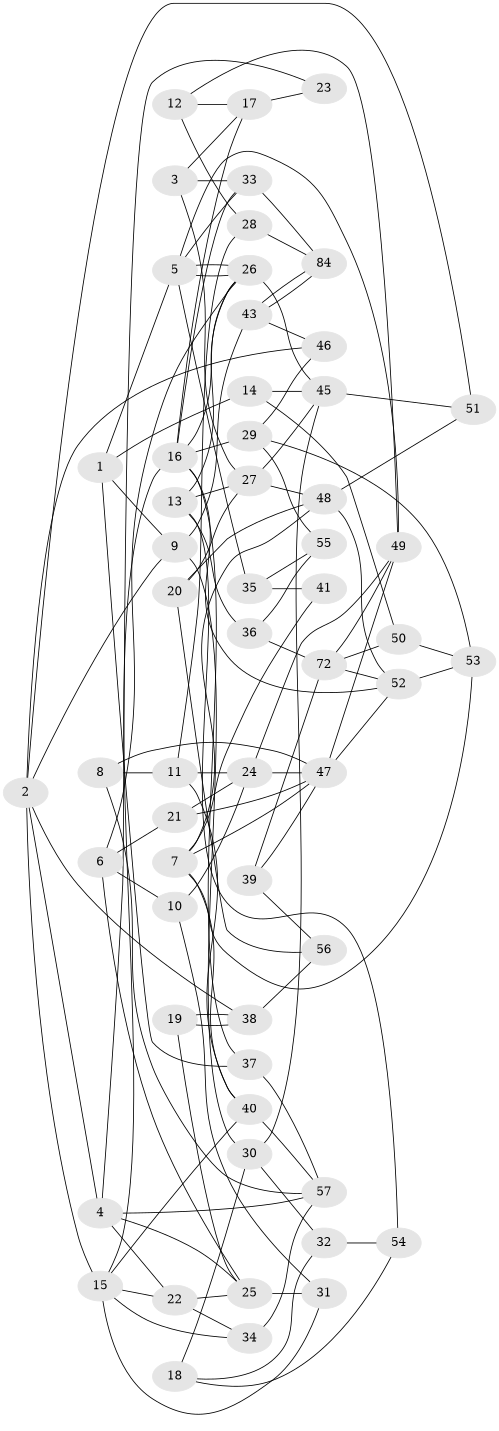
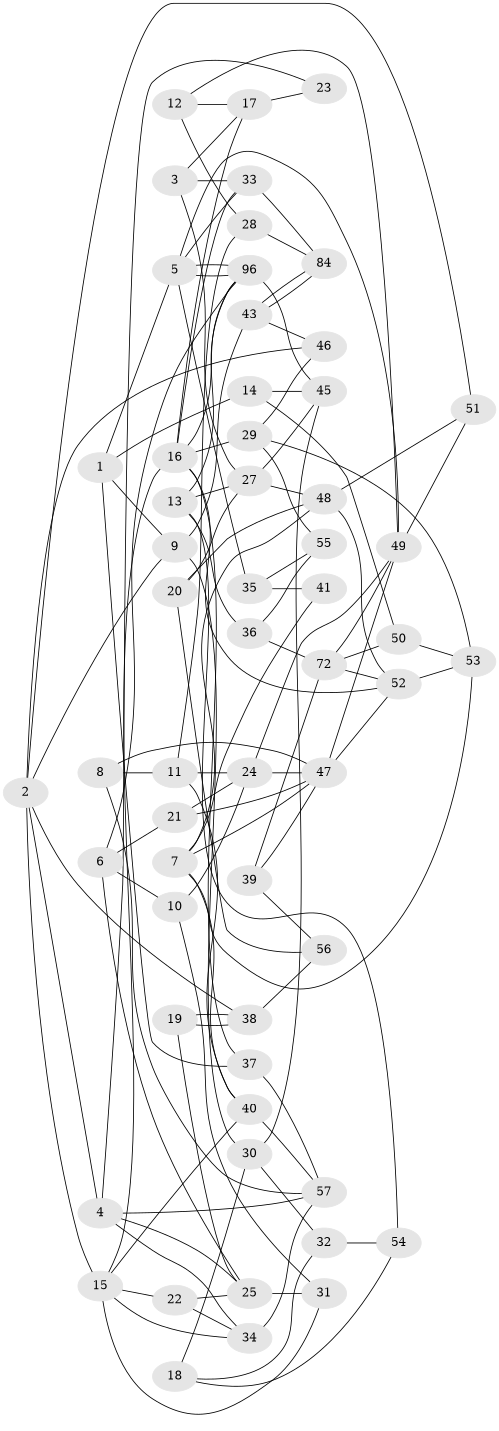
(250, 270) -> (250, 270)
(399, 401) -> (436, 478)
(138, 1257) -> (183, 1267)
